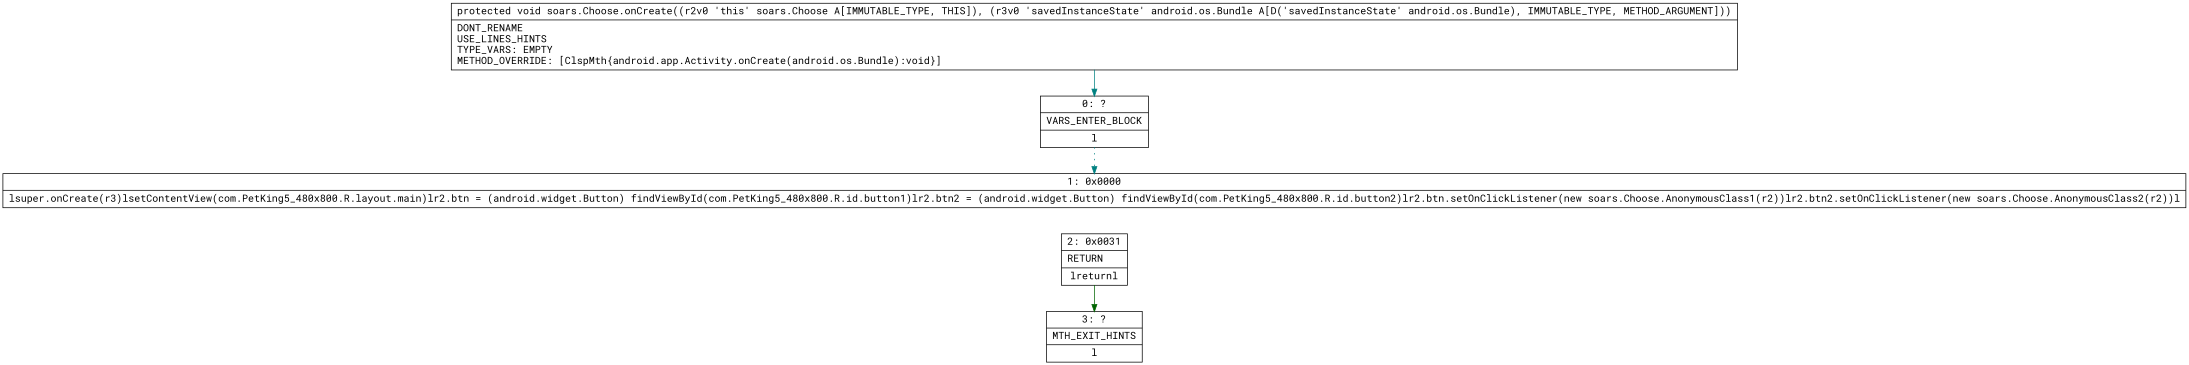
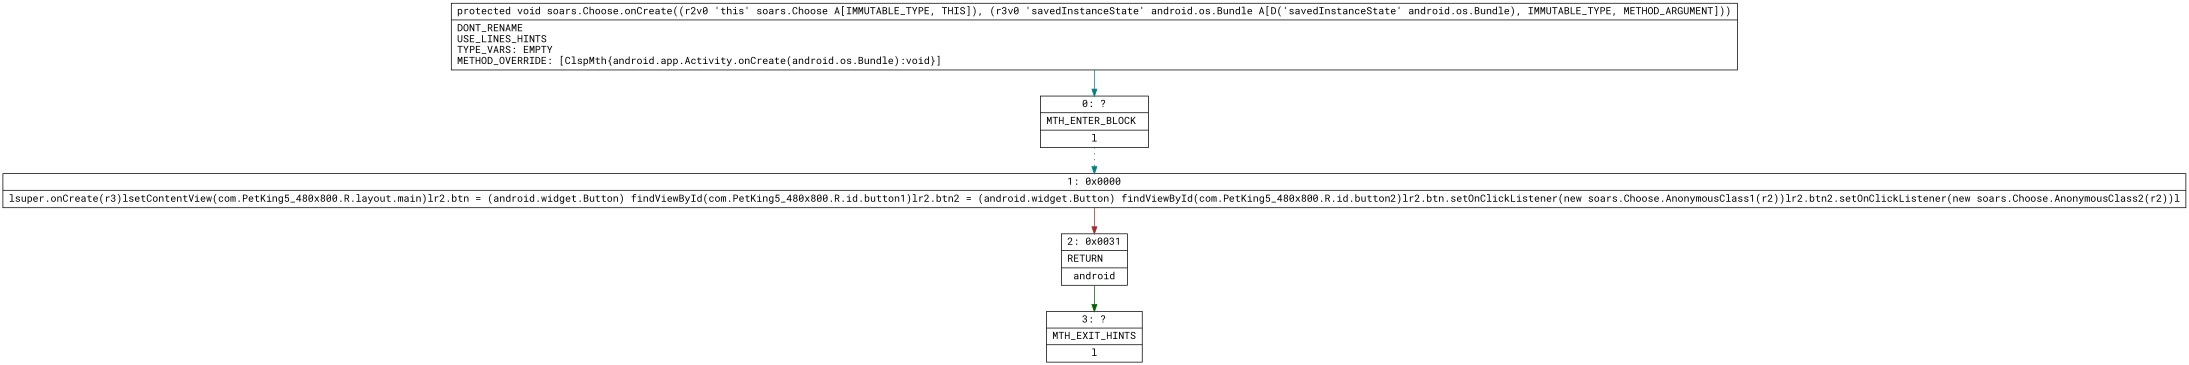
(1094, 121) -> (1091, 121)
none -> (1094, 217)
(1094, 276) -> (1094, 276)
